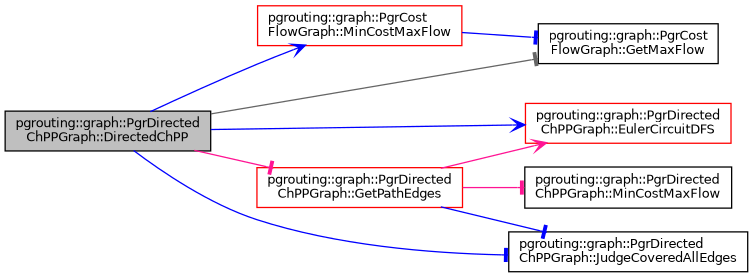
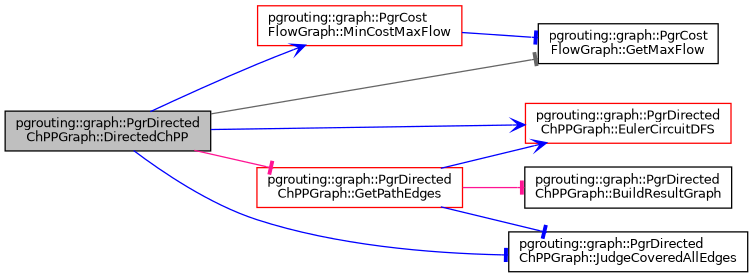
(487, 157) -> (487, 157)
(628, 188) -> (628, 188)
